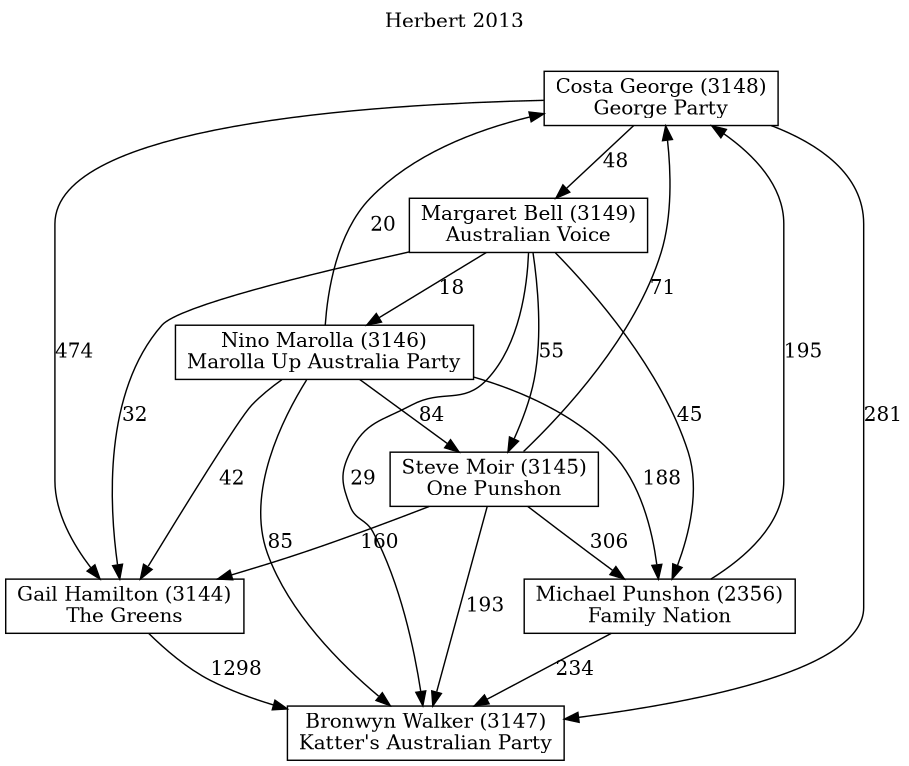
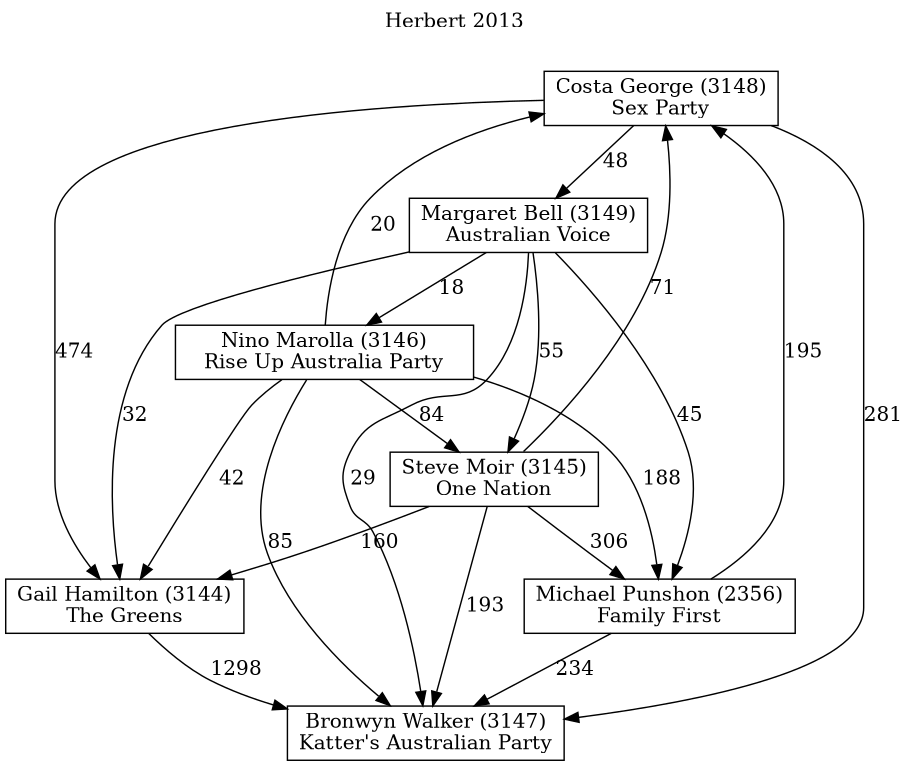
(661, 98) -> (661, 98)
(325, 352) -> (325, 352)
(494, 479) -> (494, 479)
(660, 606) -> (660, 606)
